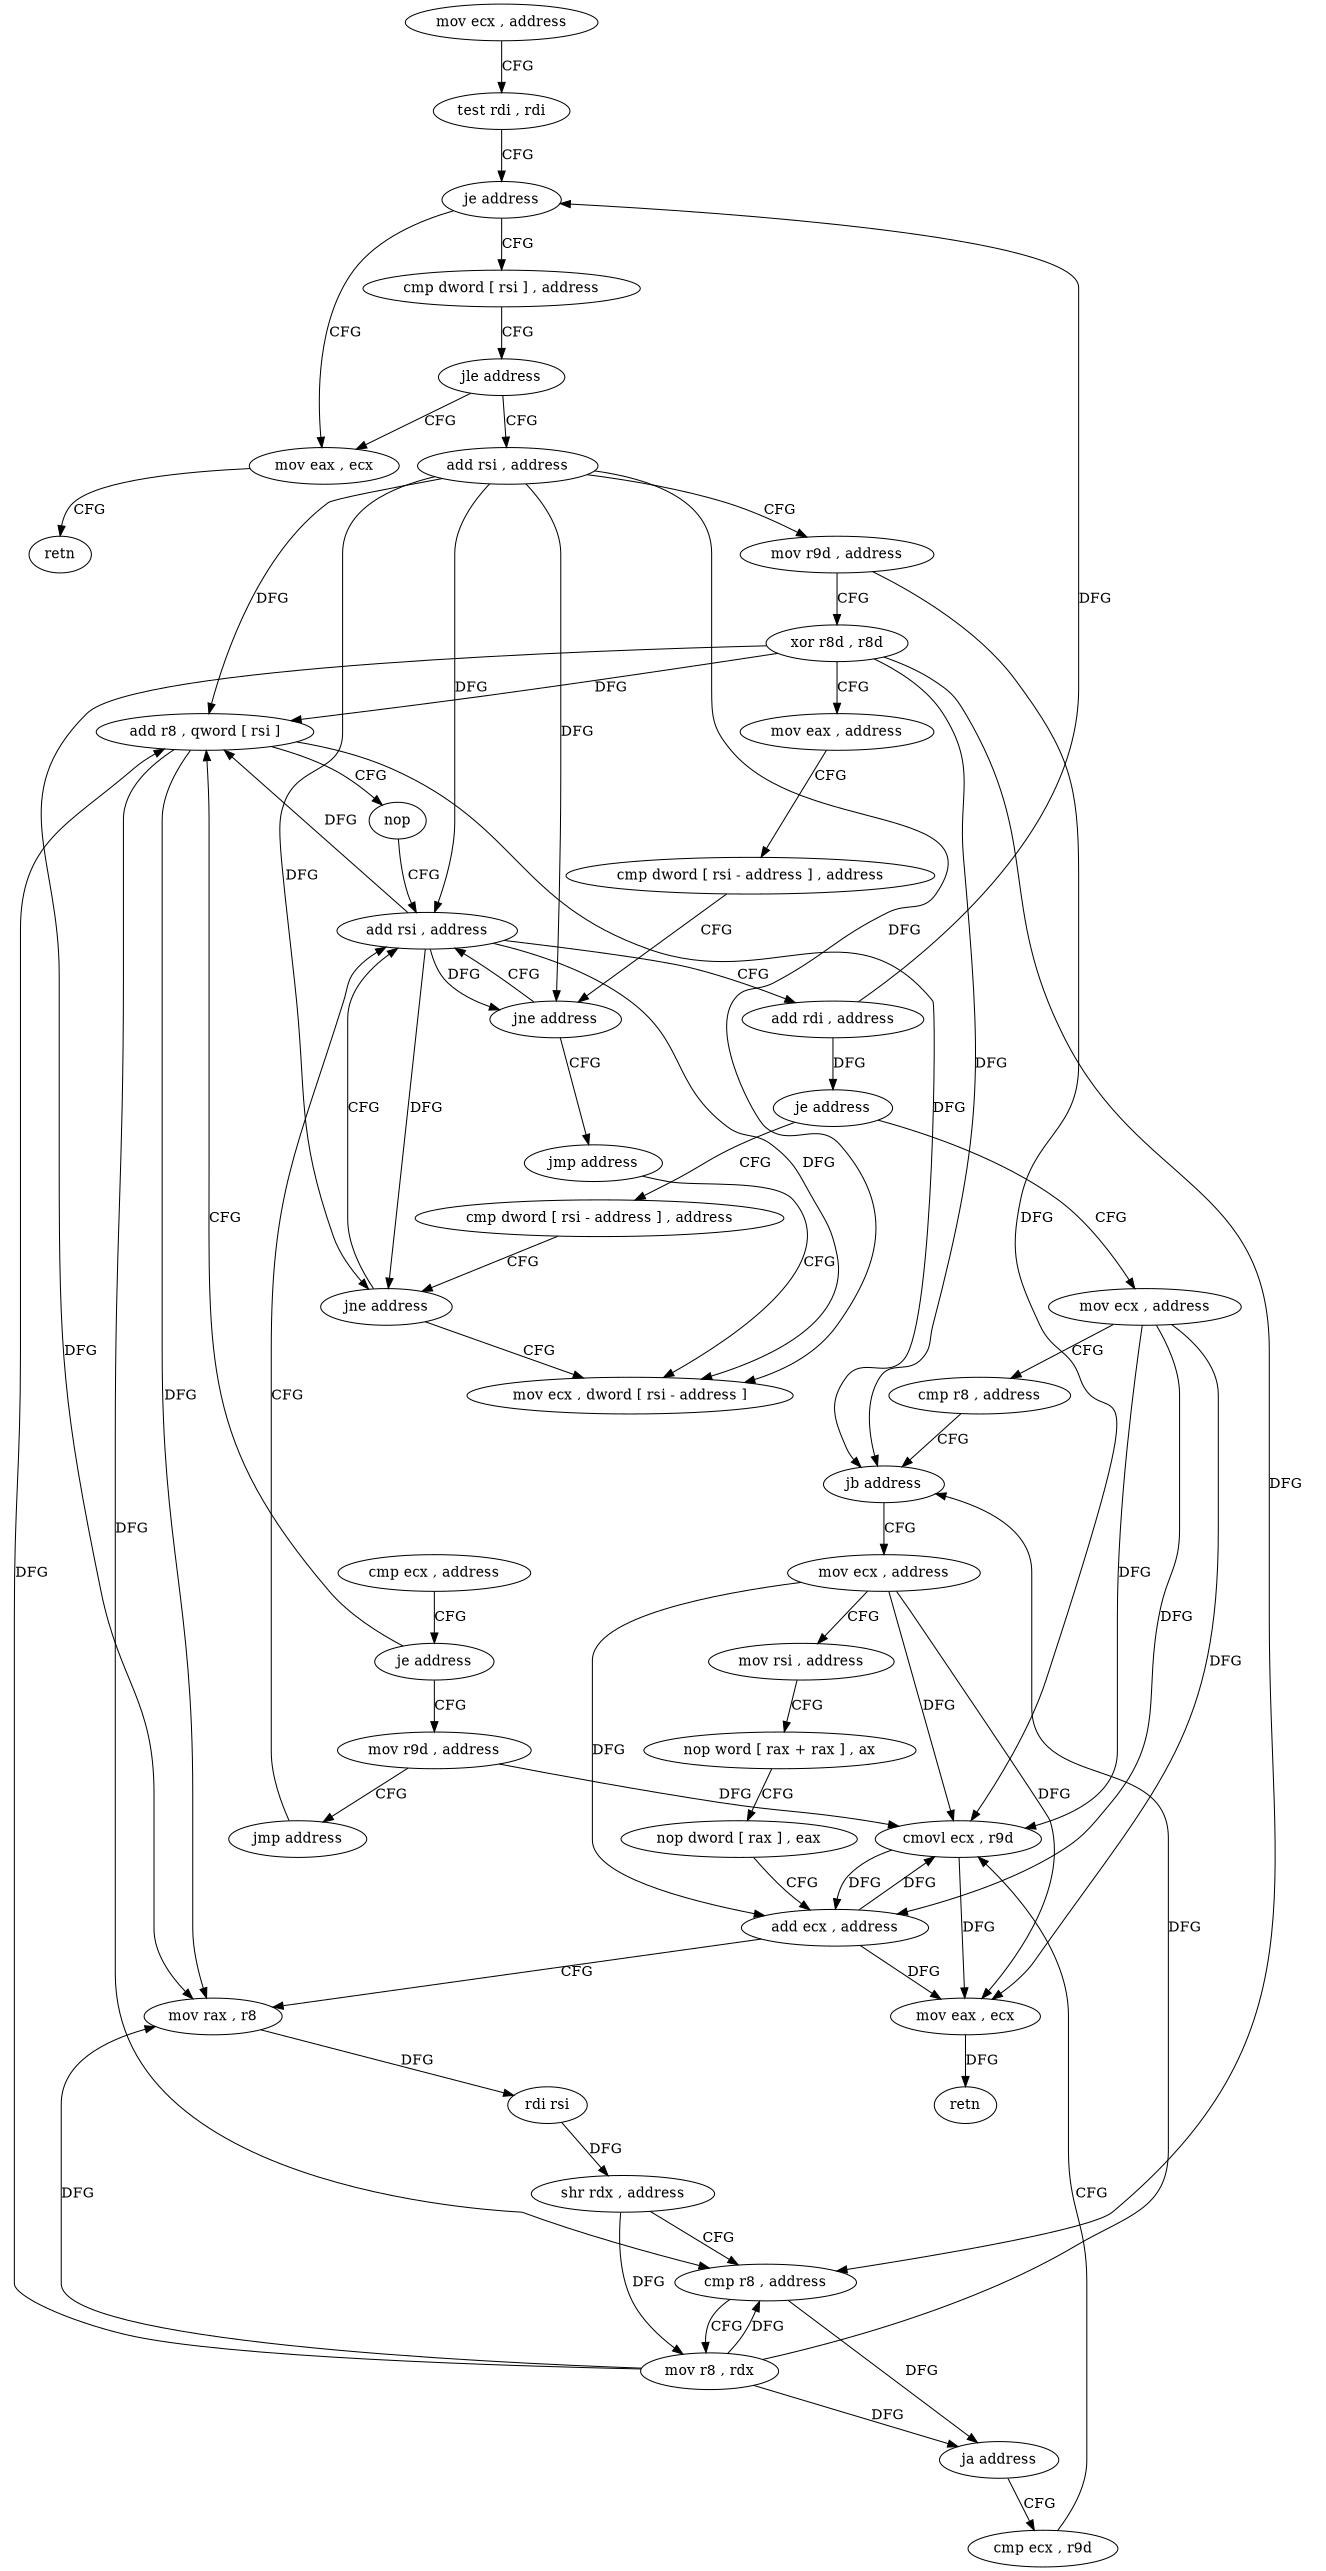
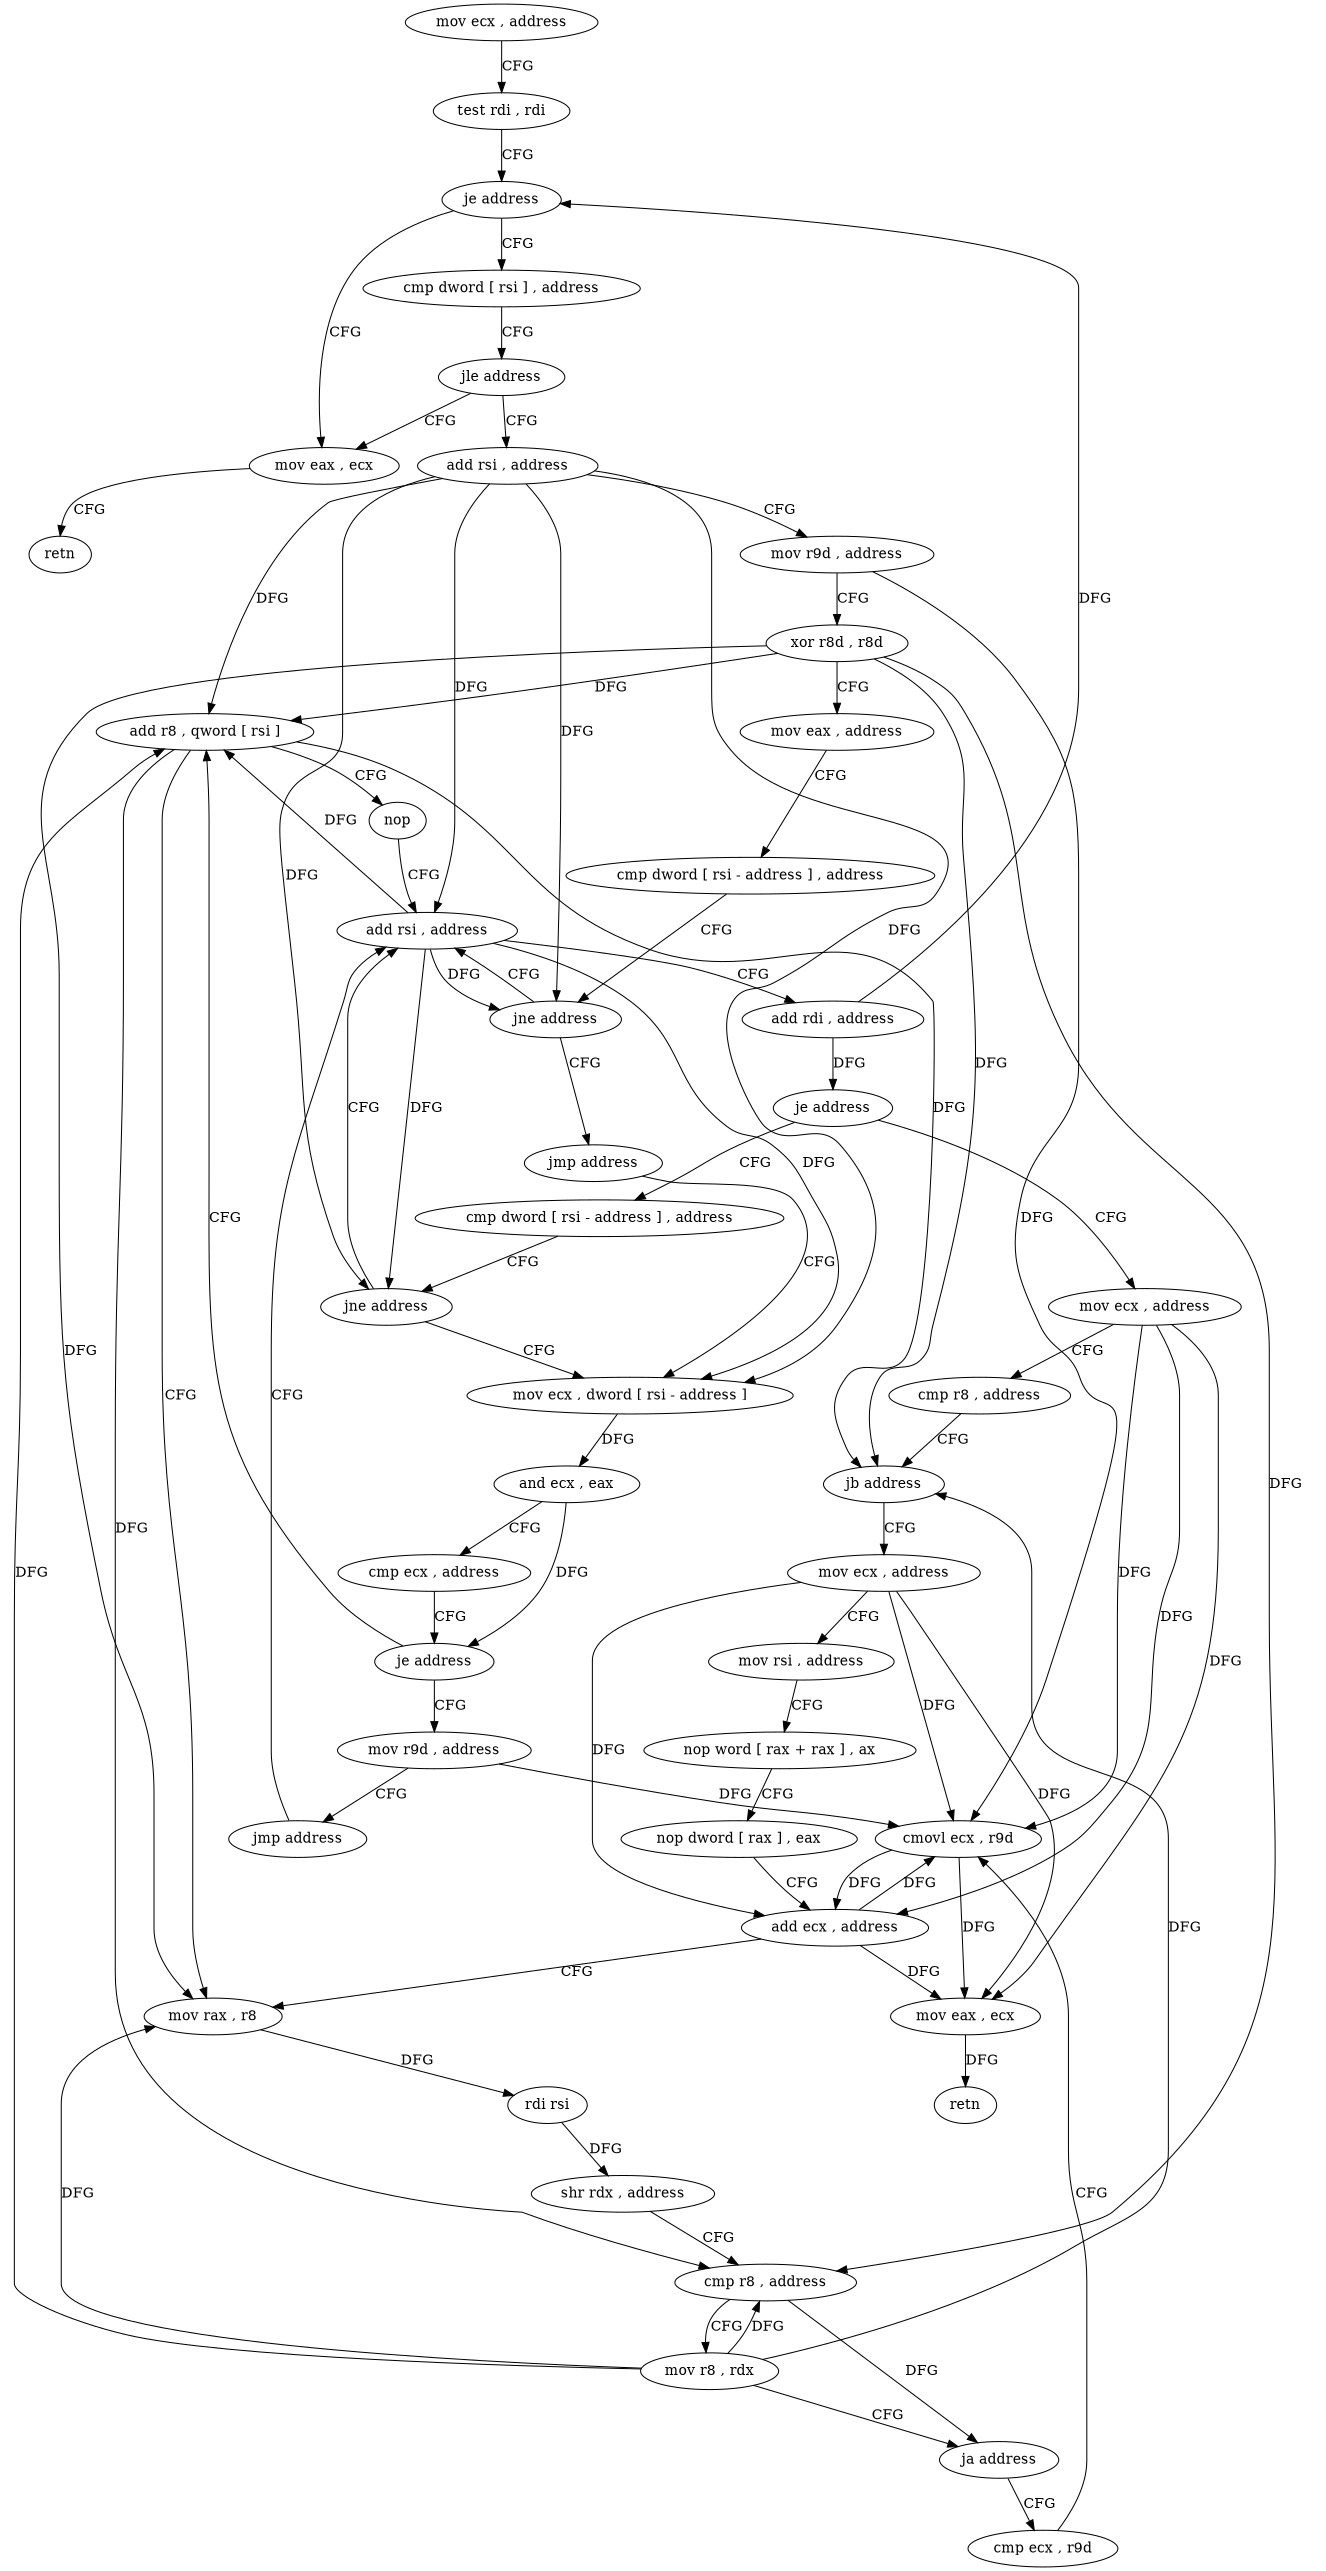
(181, 1396) -> (181, 1396)
none -> (567, 1484)
(627, 2289) -> none
(888, 2416) -> (888, 2416)
